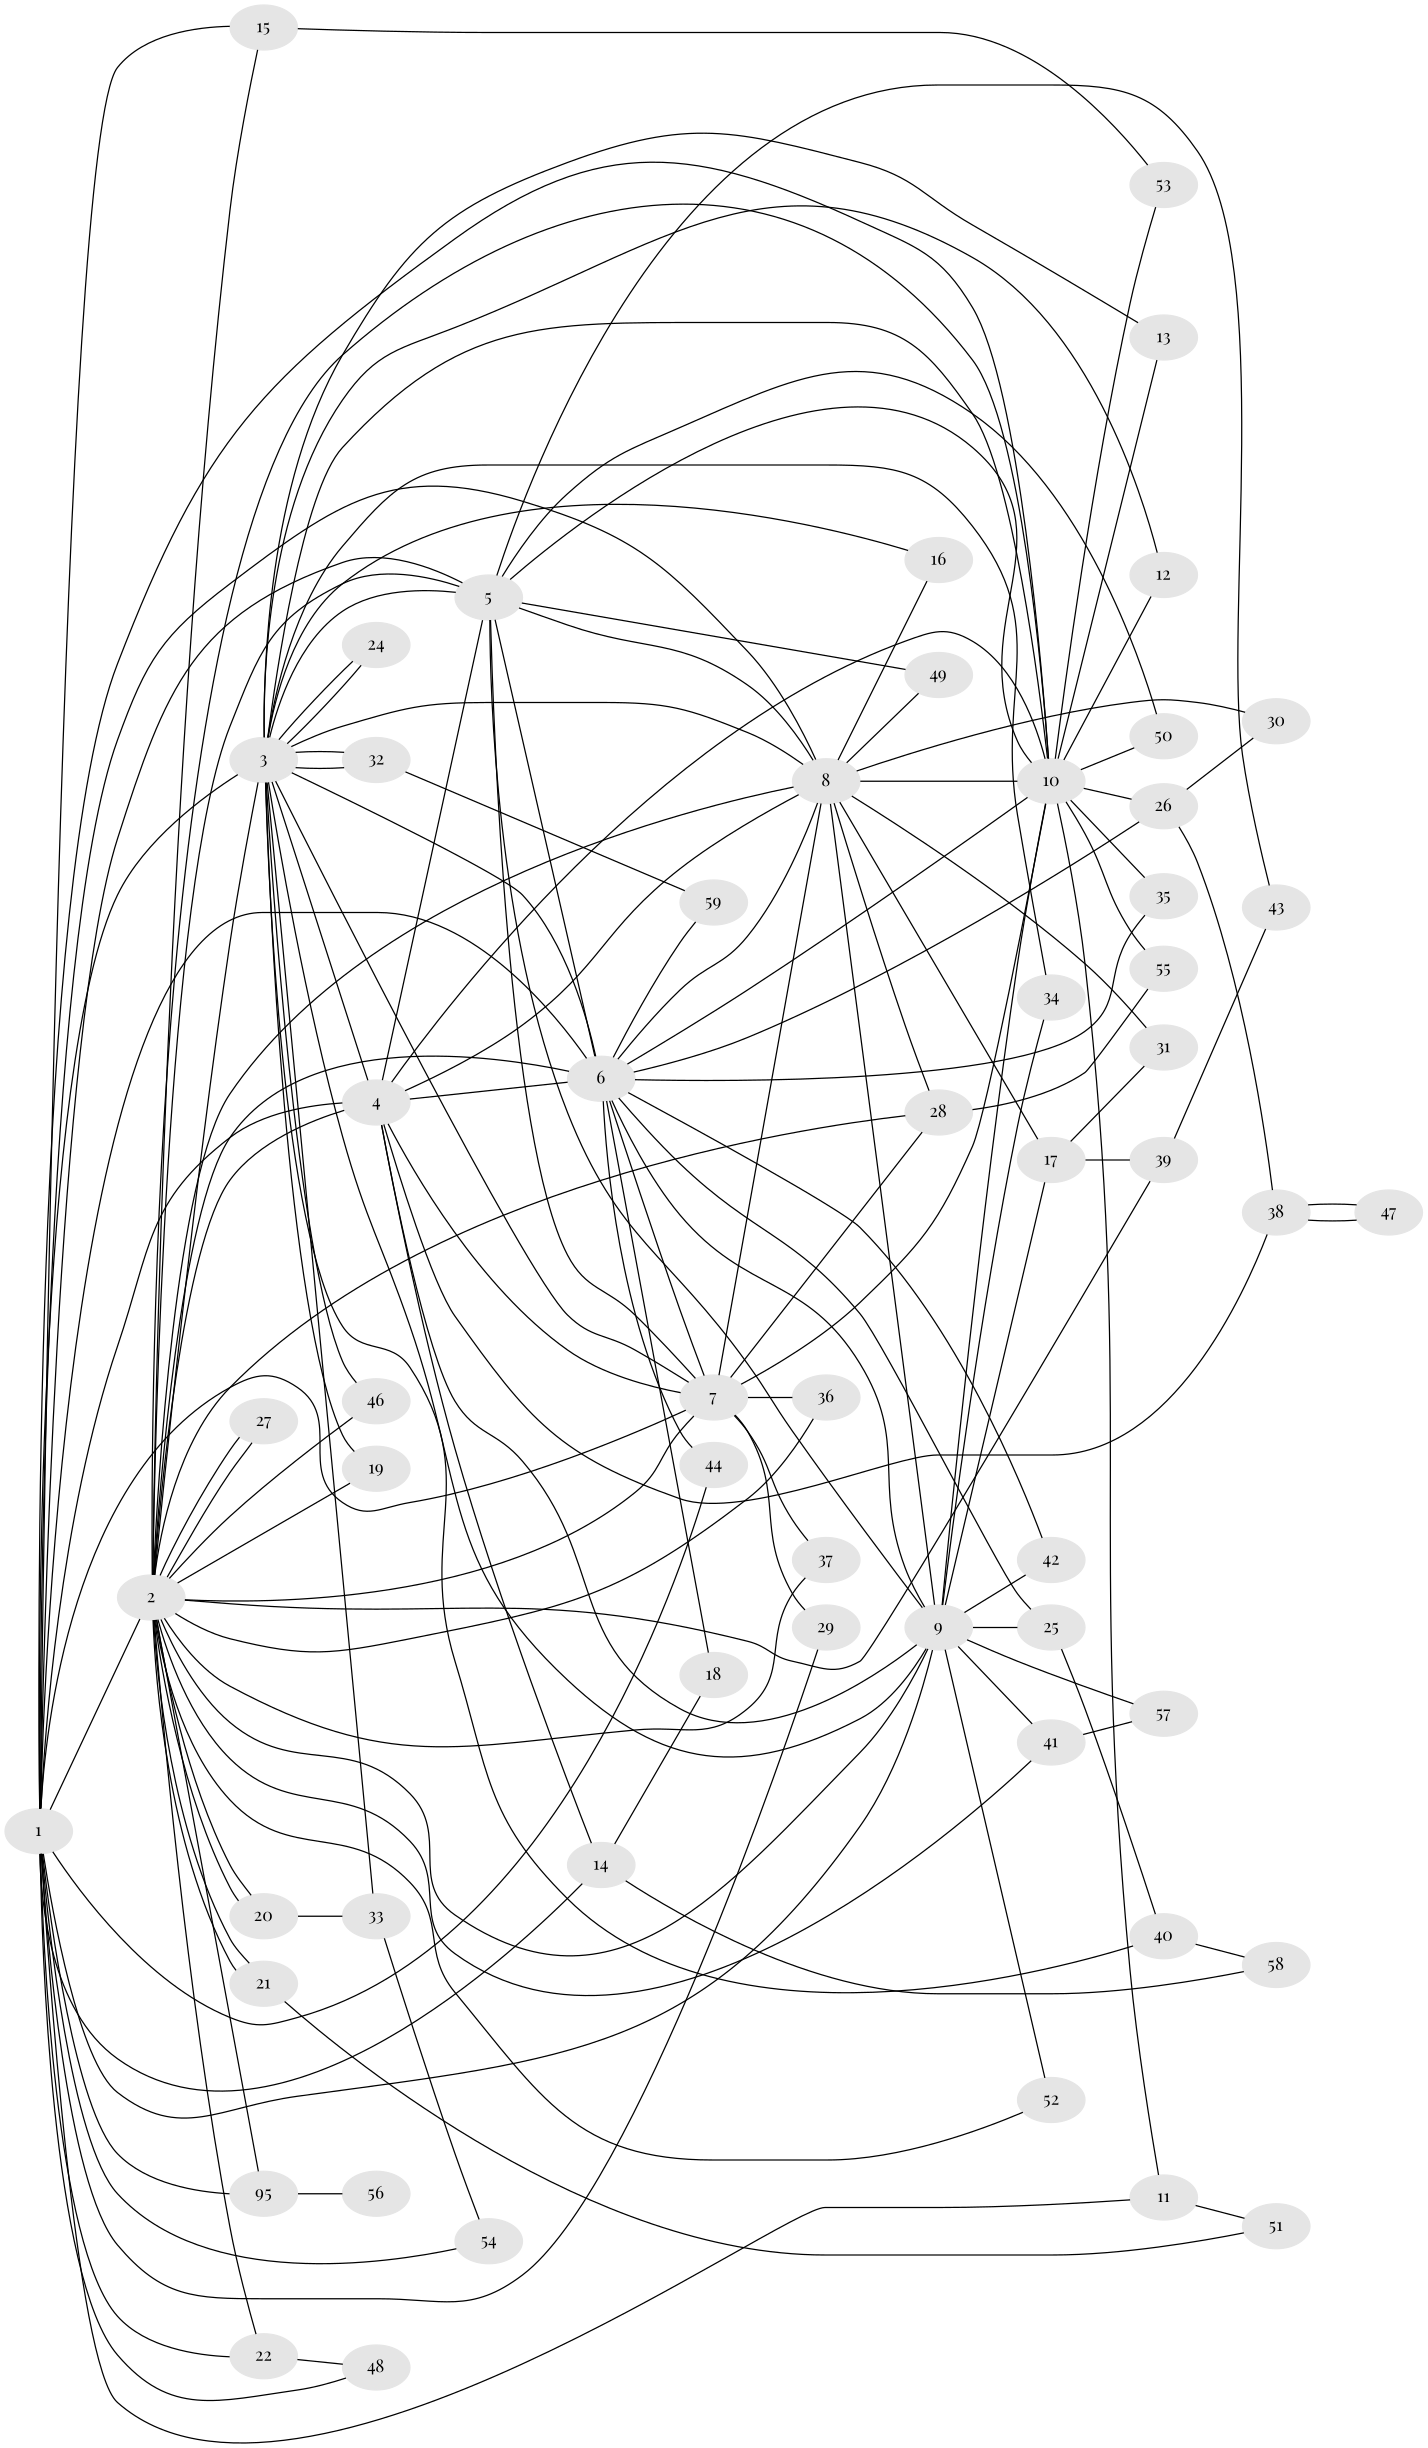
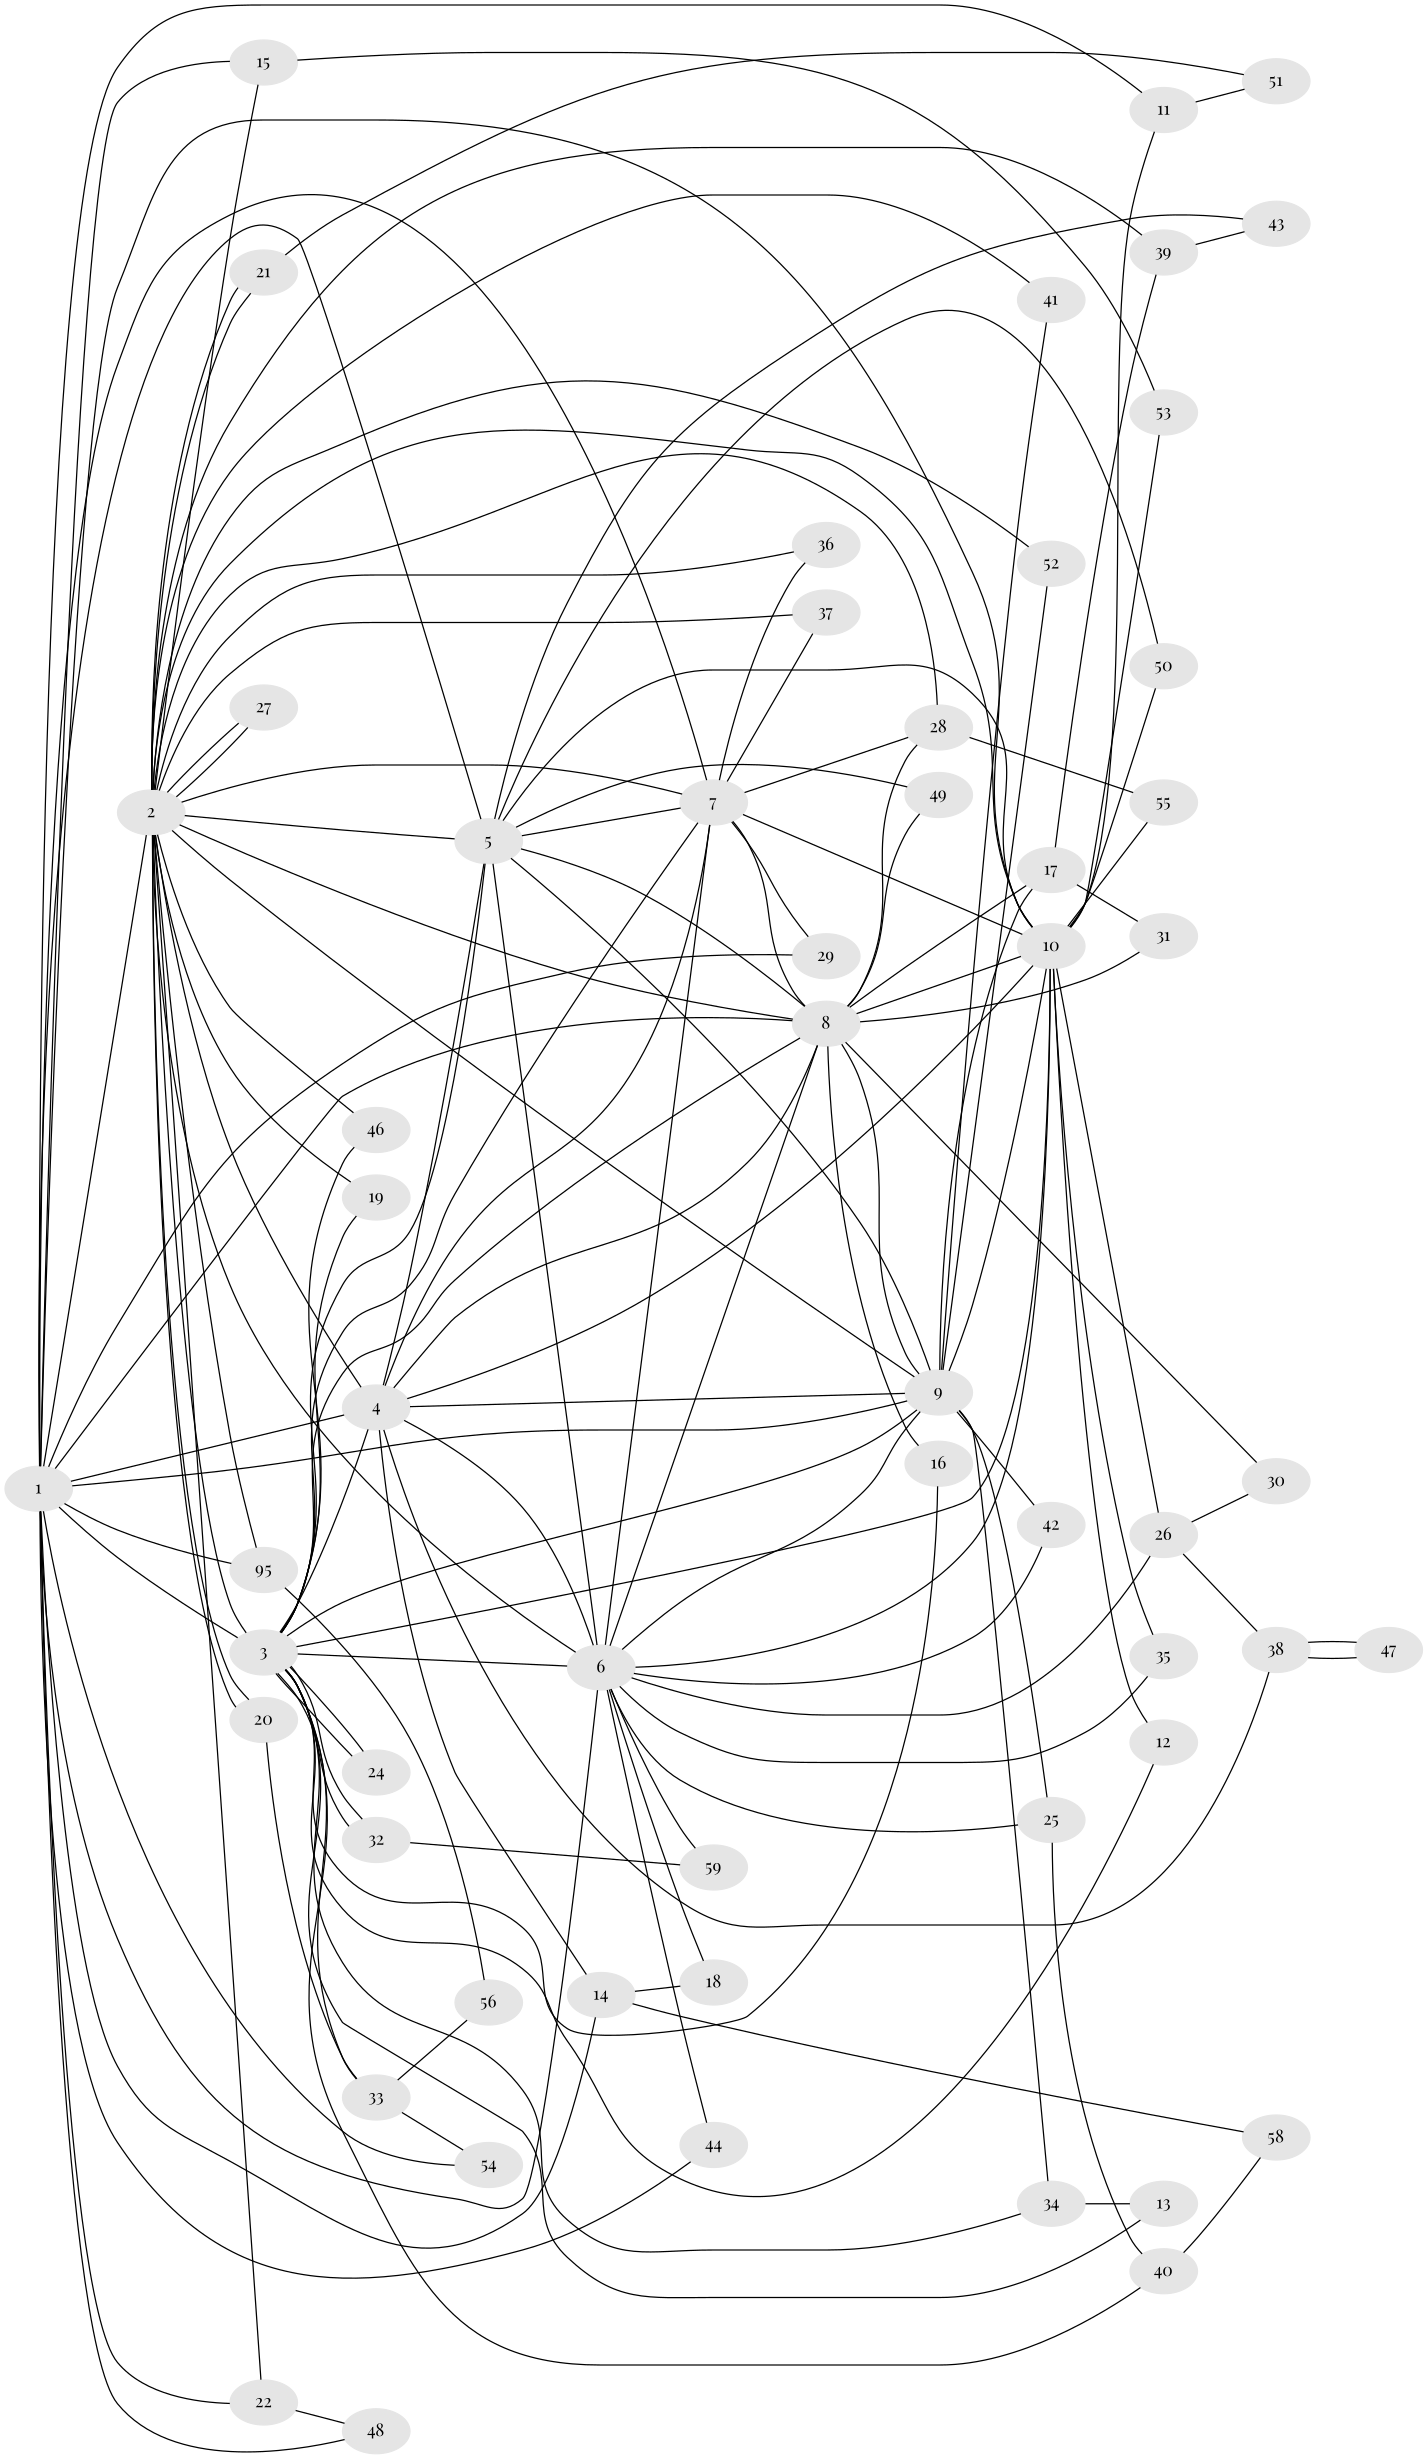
(1108, 559) -> (1107, 2204)
(1164, 1714) -> none
none -> (432, 2050)
